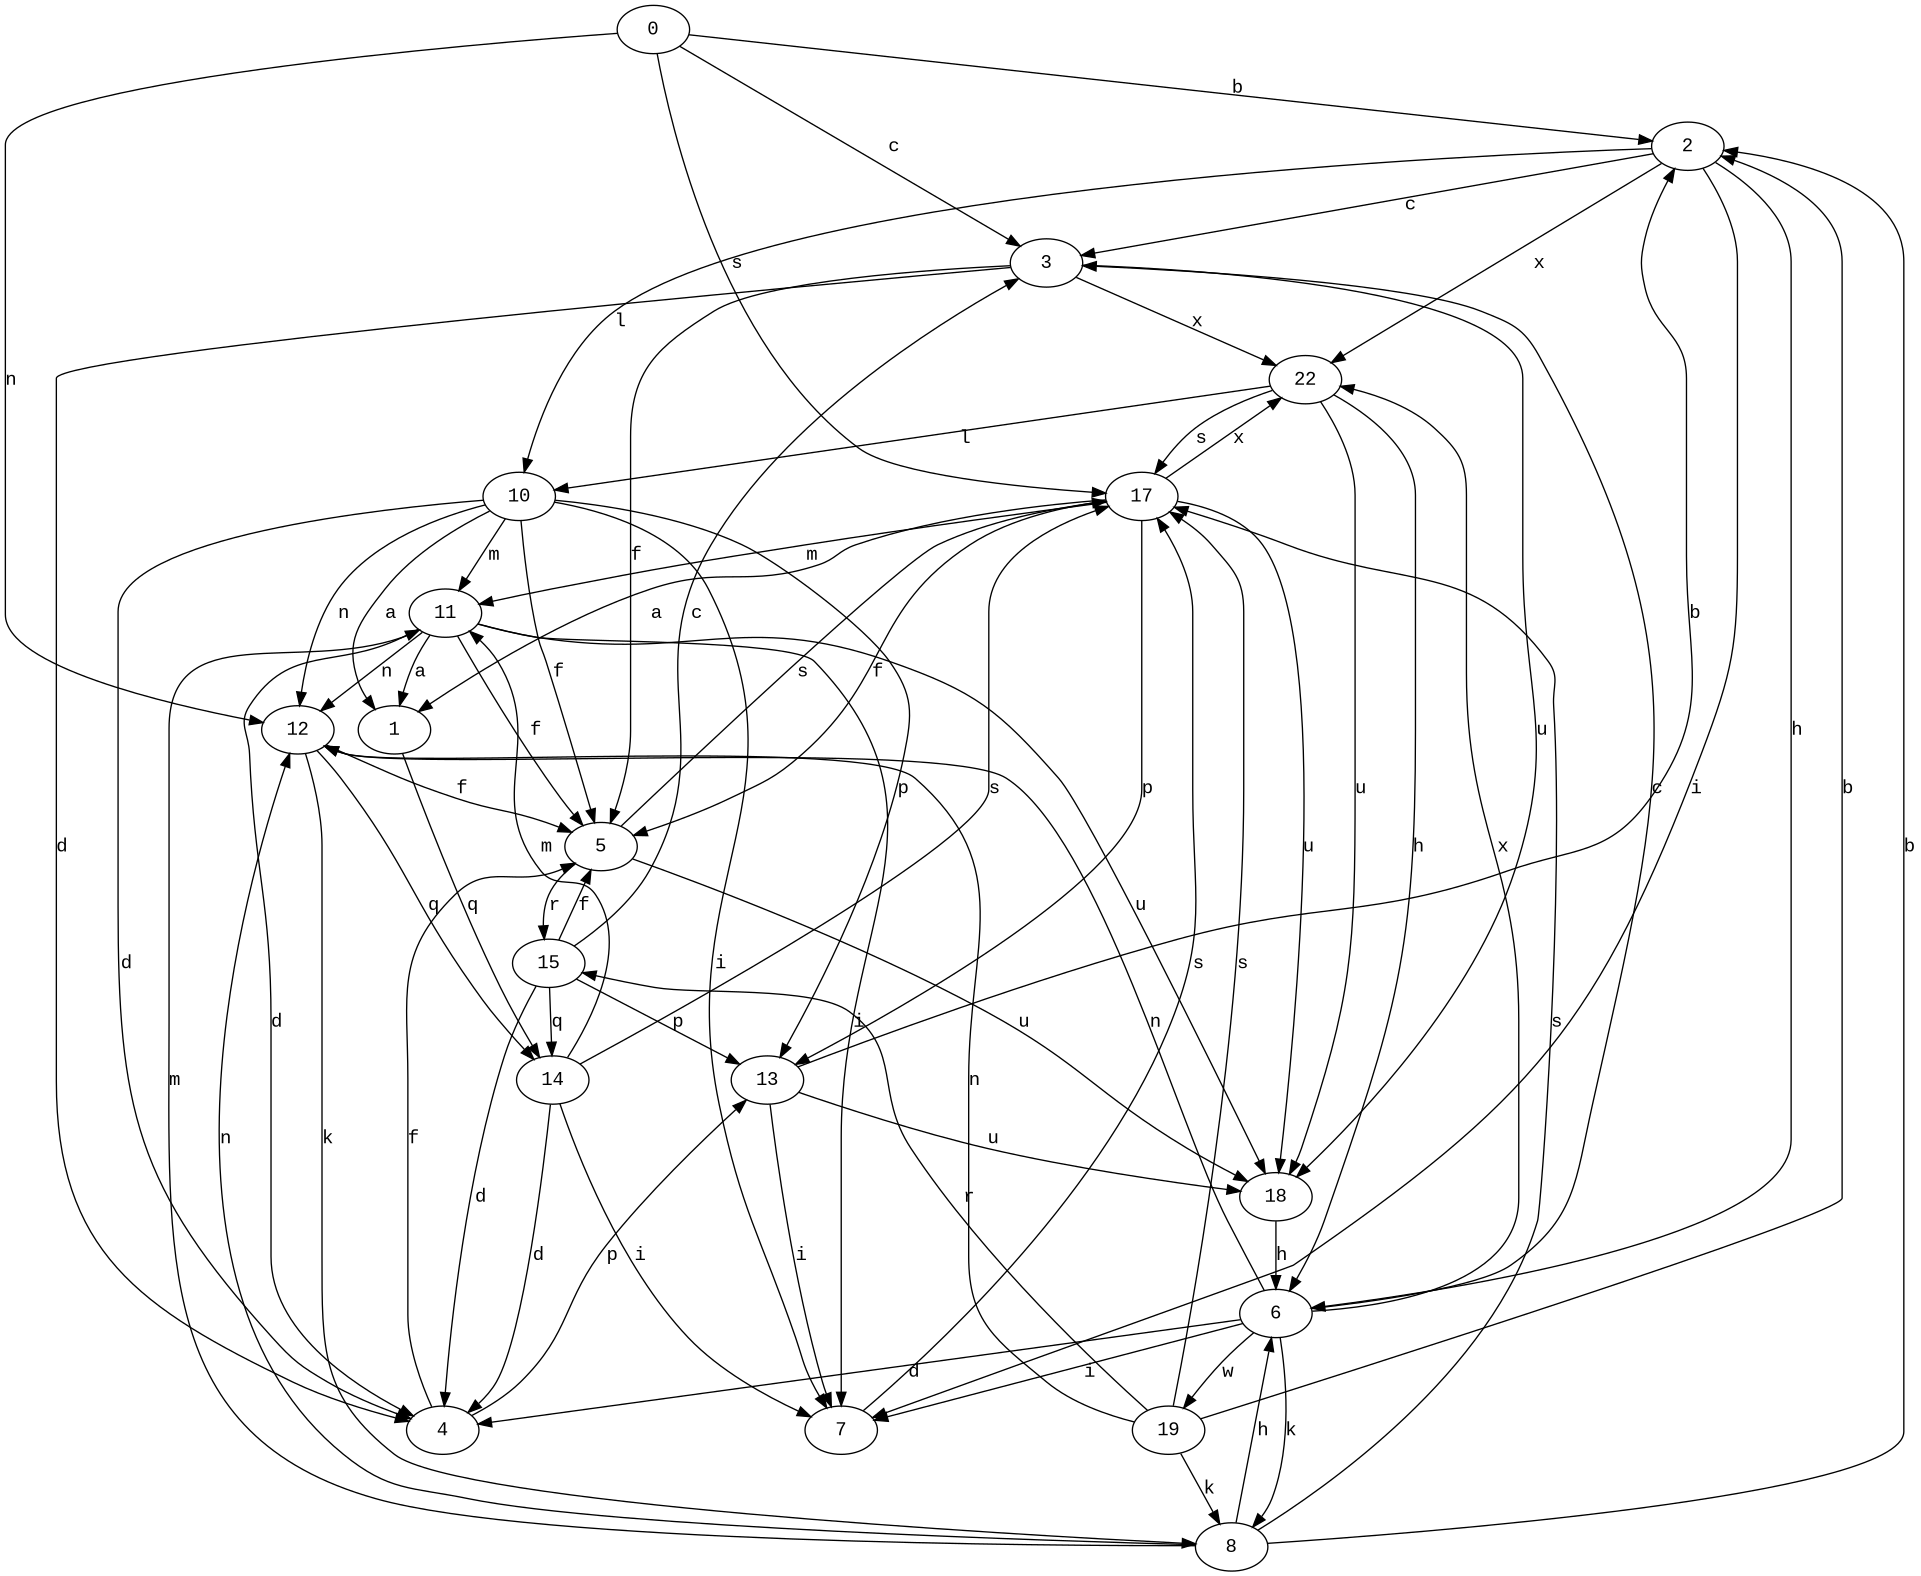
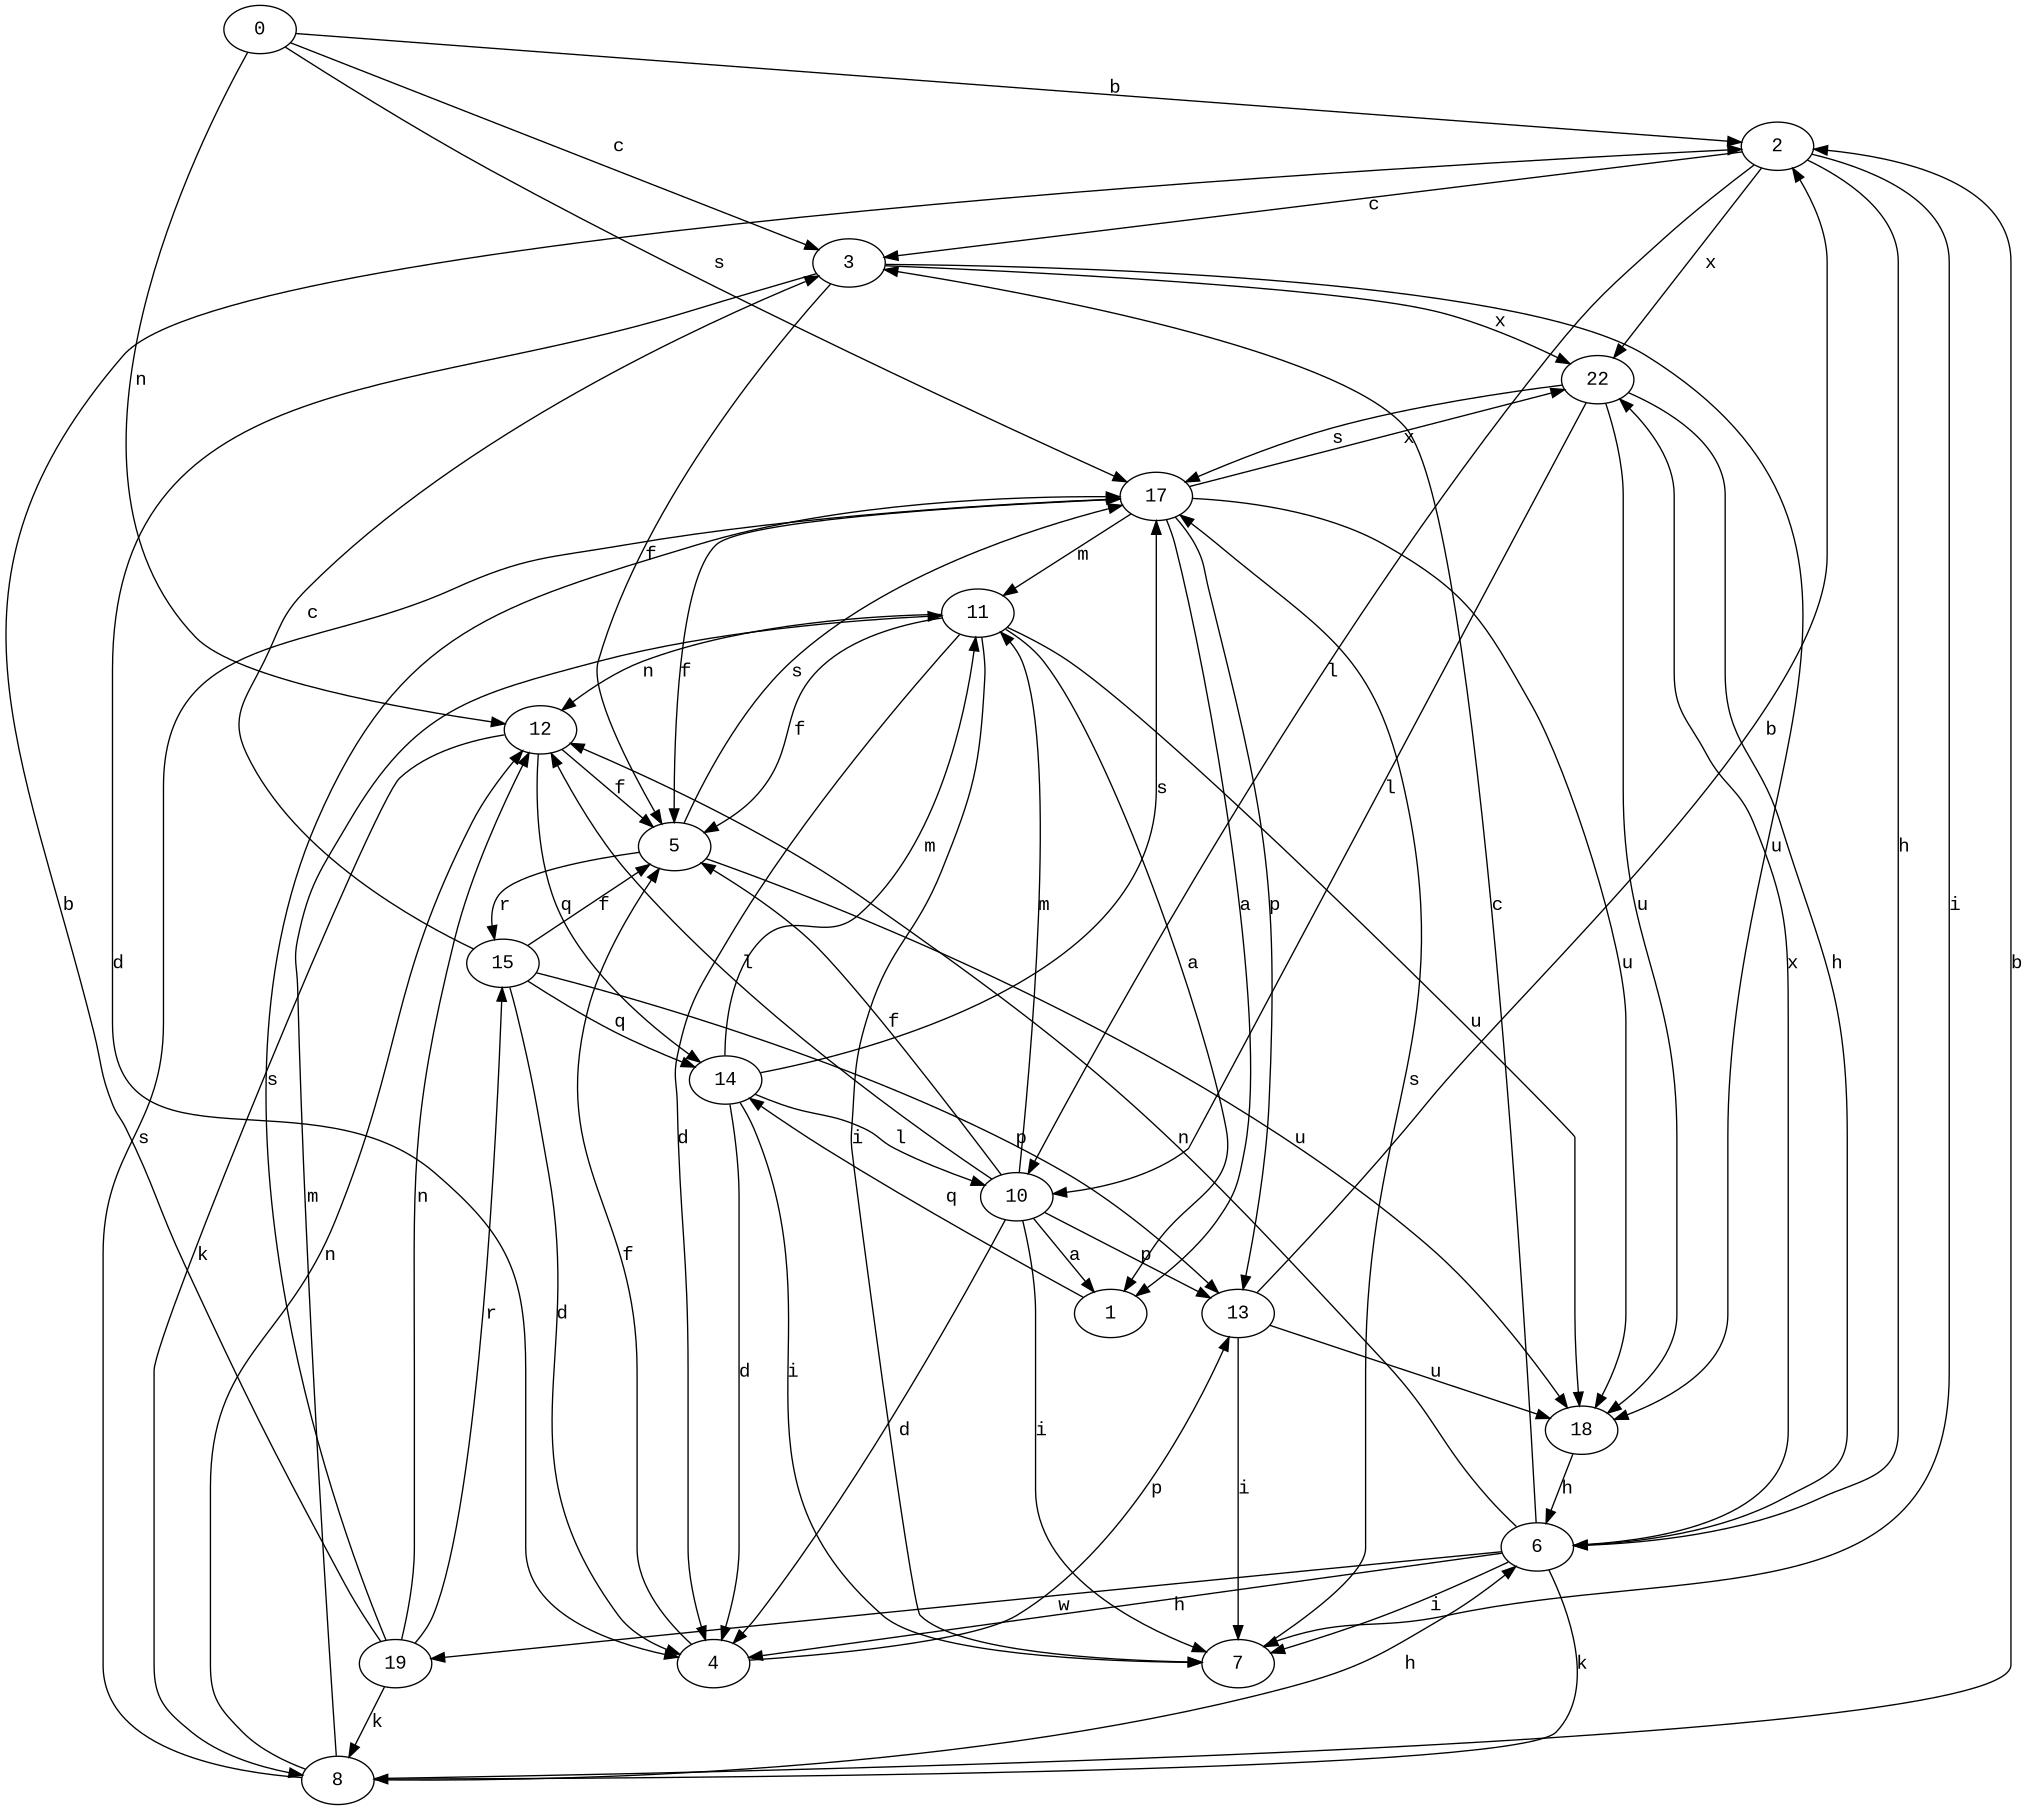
(344, 613) -> (748, 963)
none -> (867, 1130)
(914, 1372) -> (1180, 1605)
